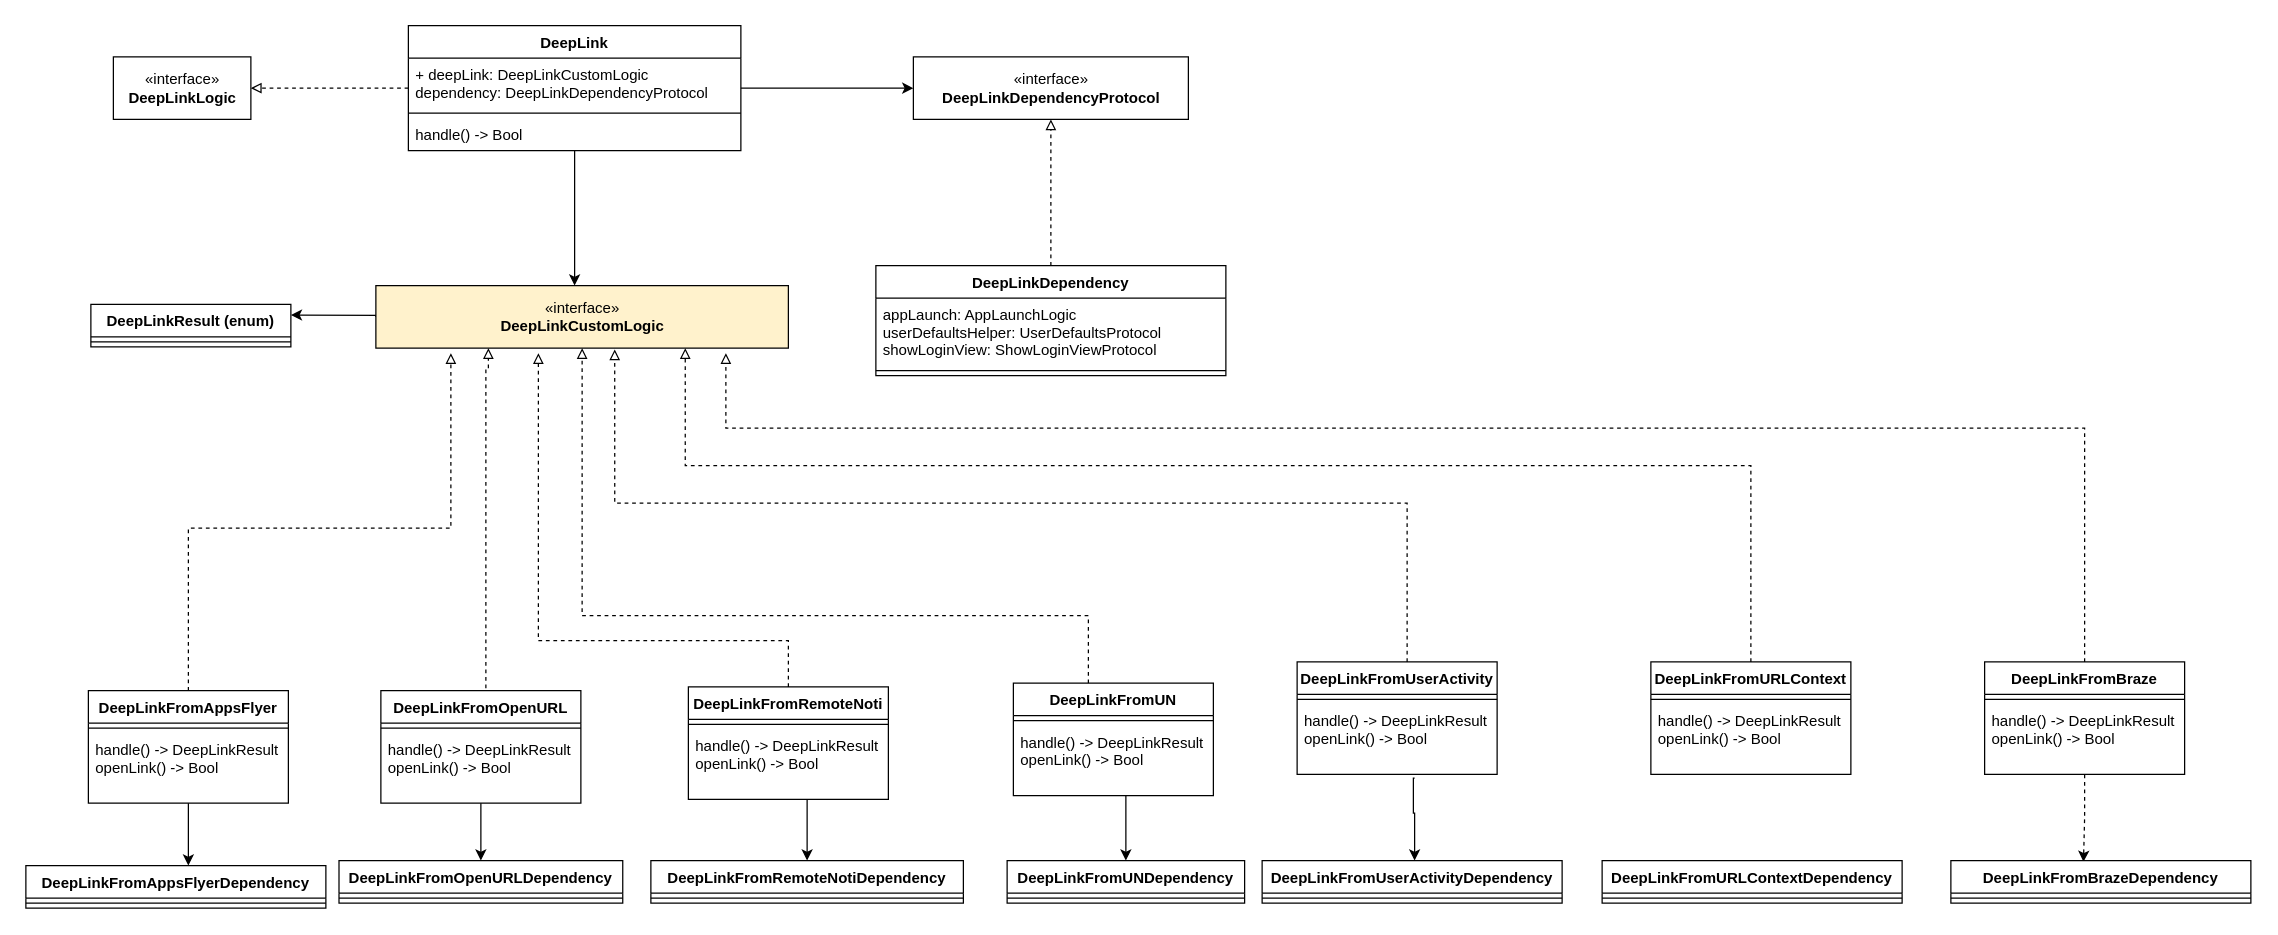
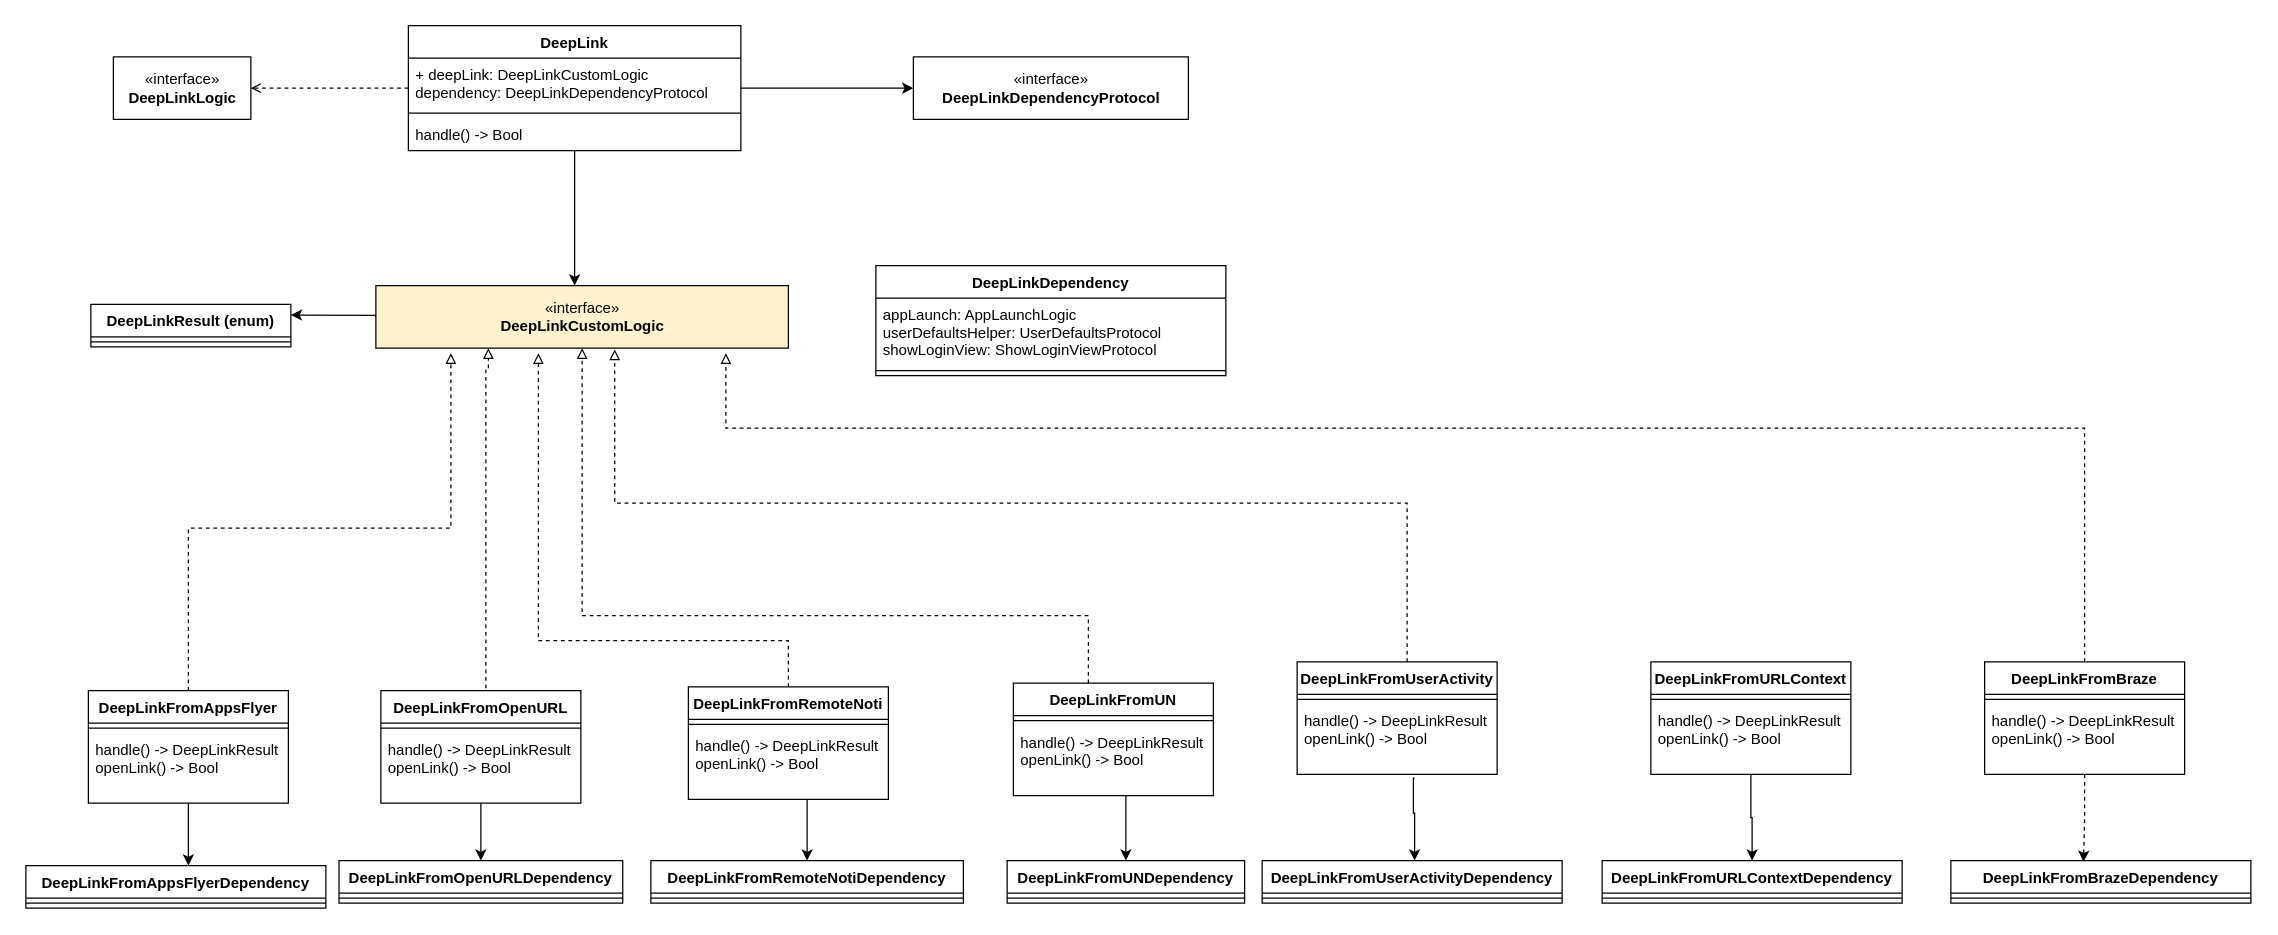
(262, 88) -> (258, 88)
(1051, 198) -> none
(1262, 466) -> none
none -> (1751, 815)
